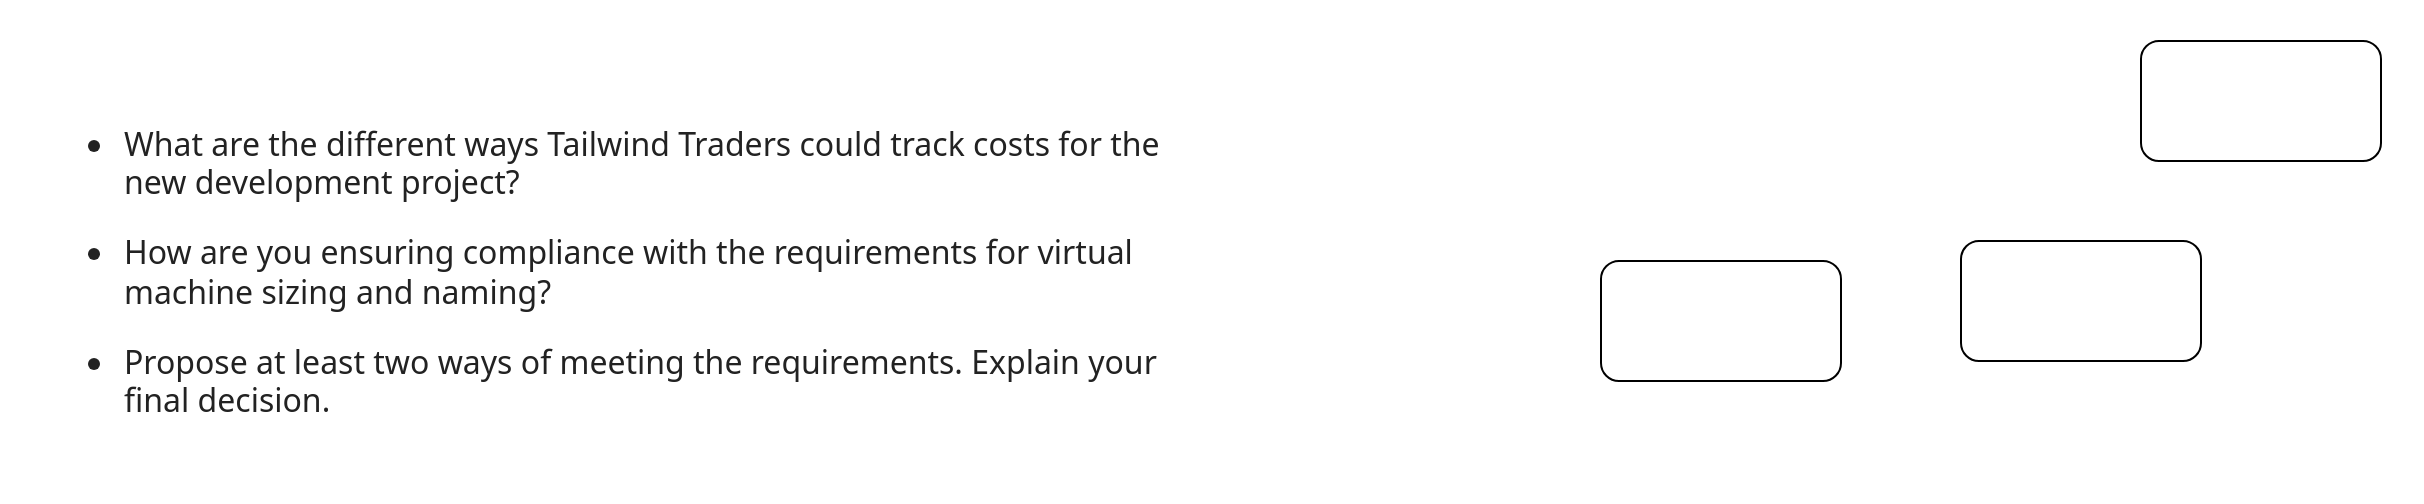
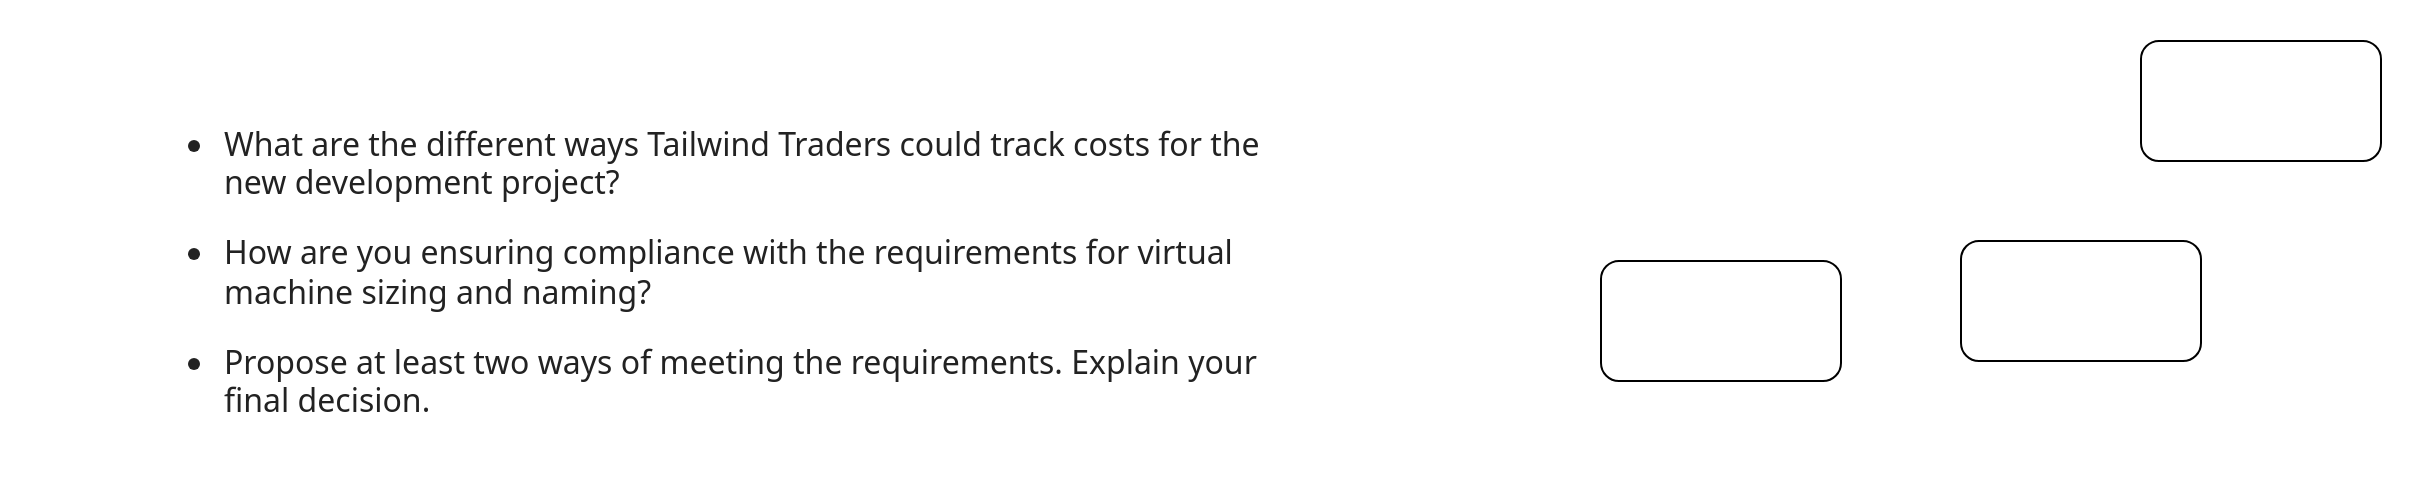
(601, 271) -> (701, 271)
